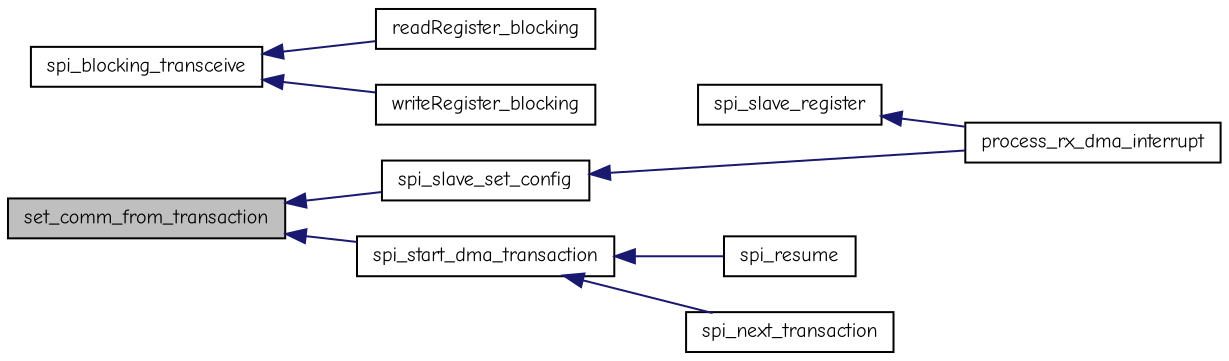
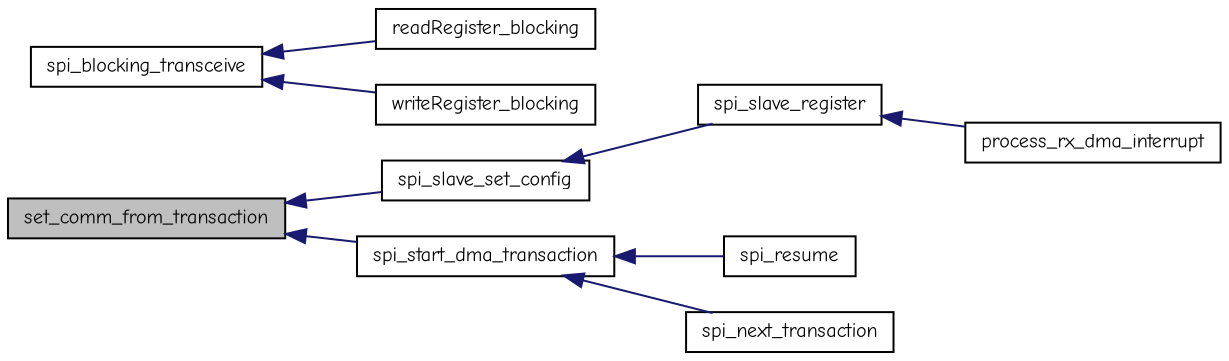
(788, 162) -> (648, 140)
